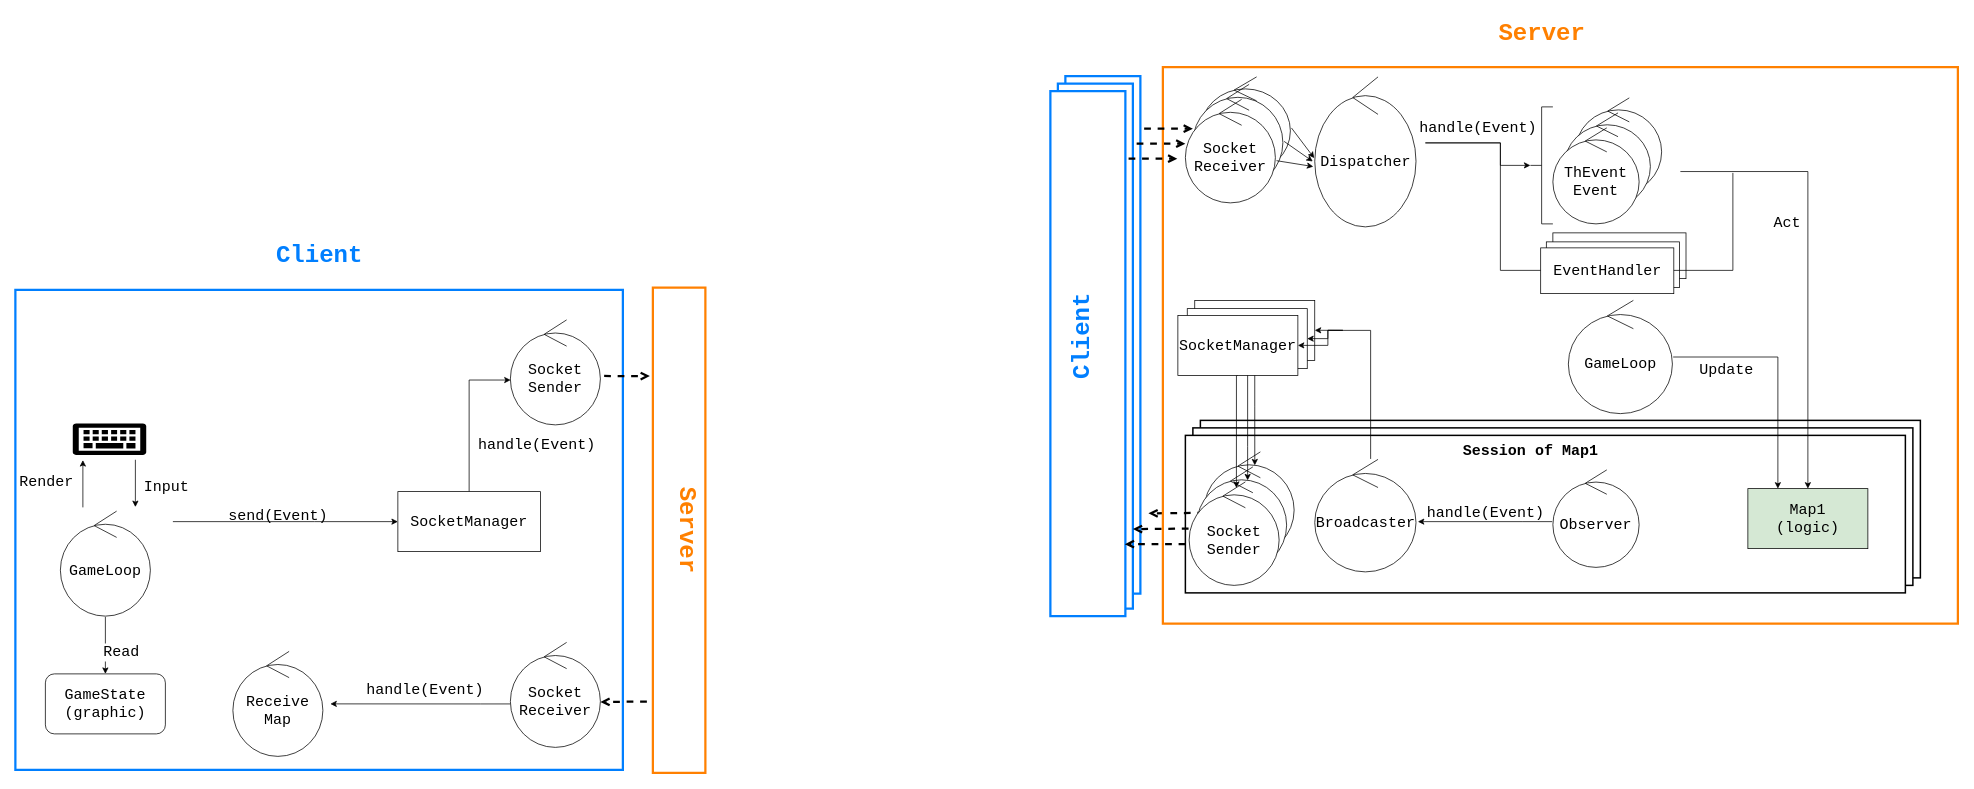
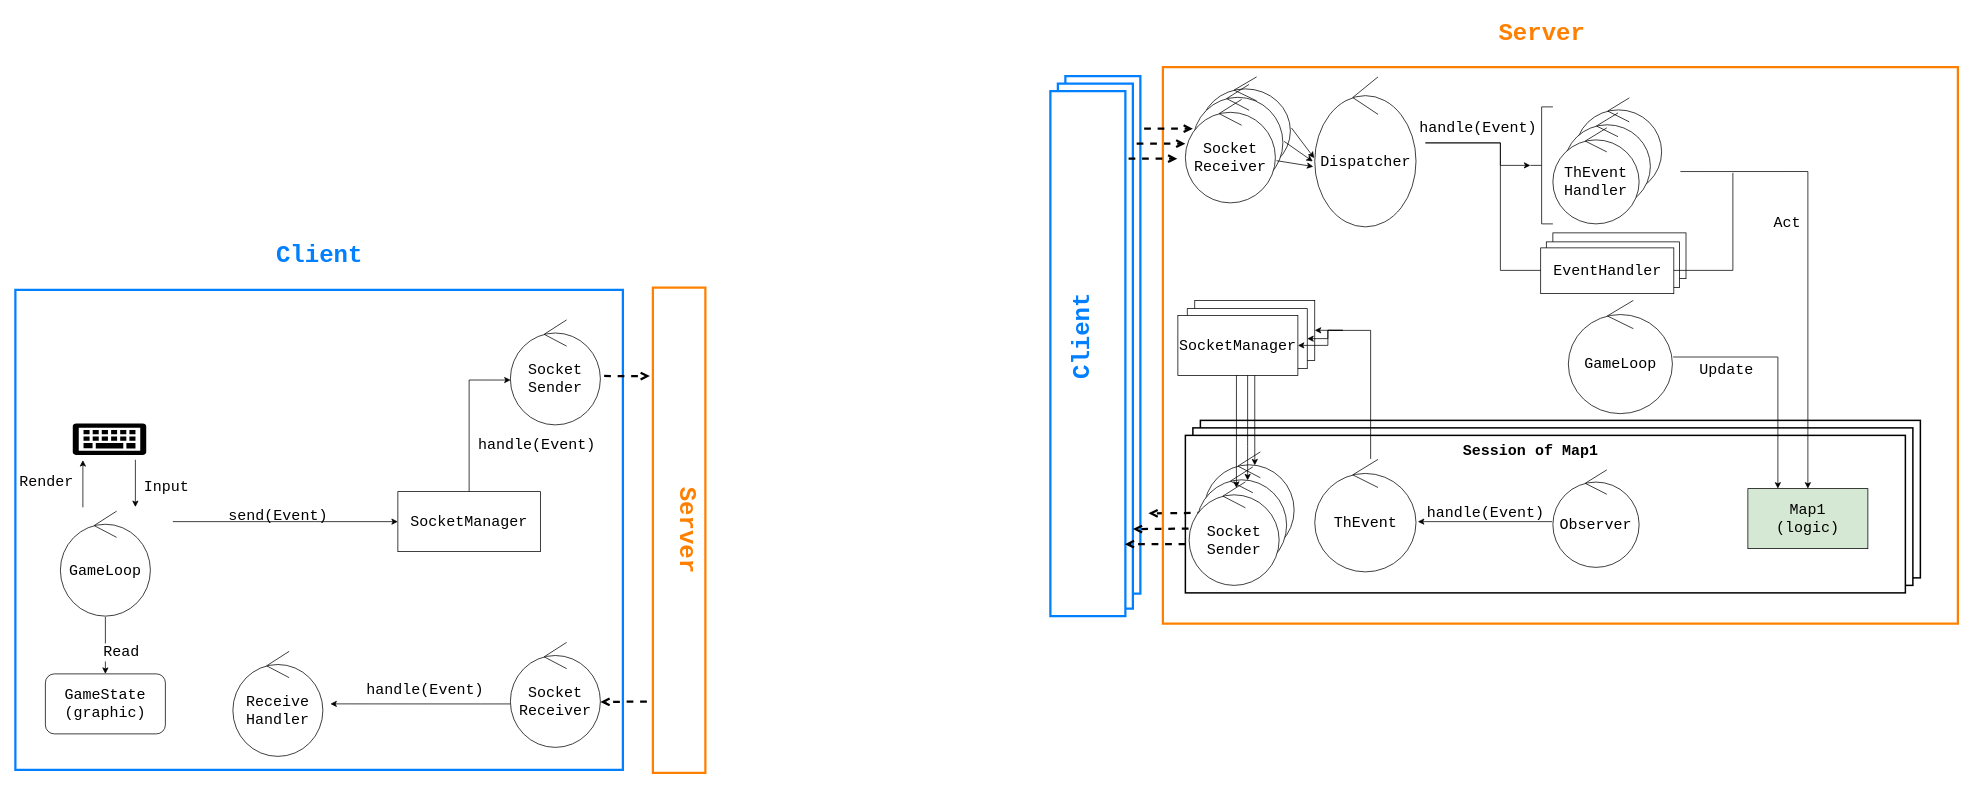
(1596, 182) -> (1596, 182)
(1366, 522) -> (1366, 522)
(278, 711) -> (278, 711)
